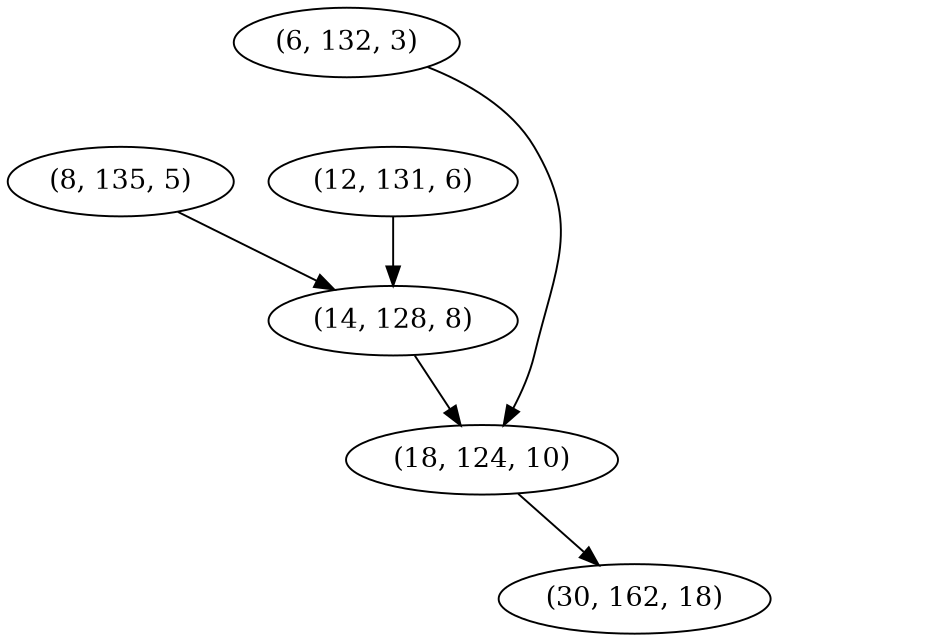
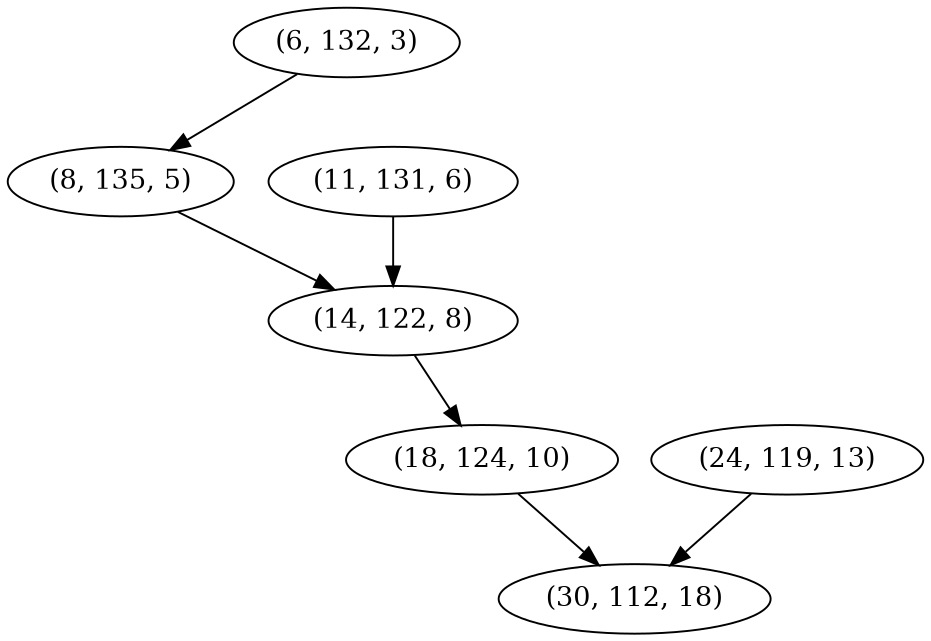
(393, 182) -> (393, 182)
(559, 211) -> (242, 107)
(393, 321) -> (393, 321)
none -> (787, 460)
(635, 599) -> (635, 599)
